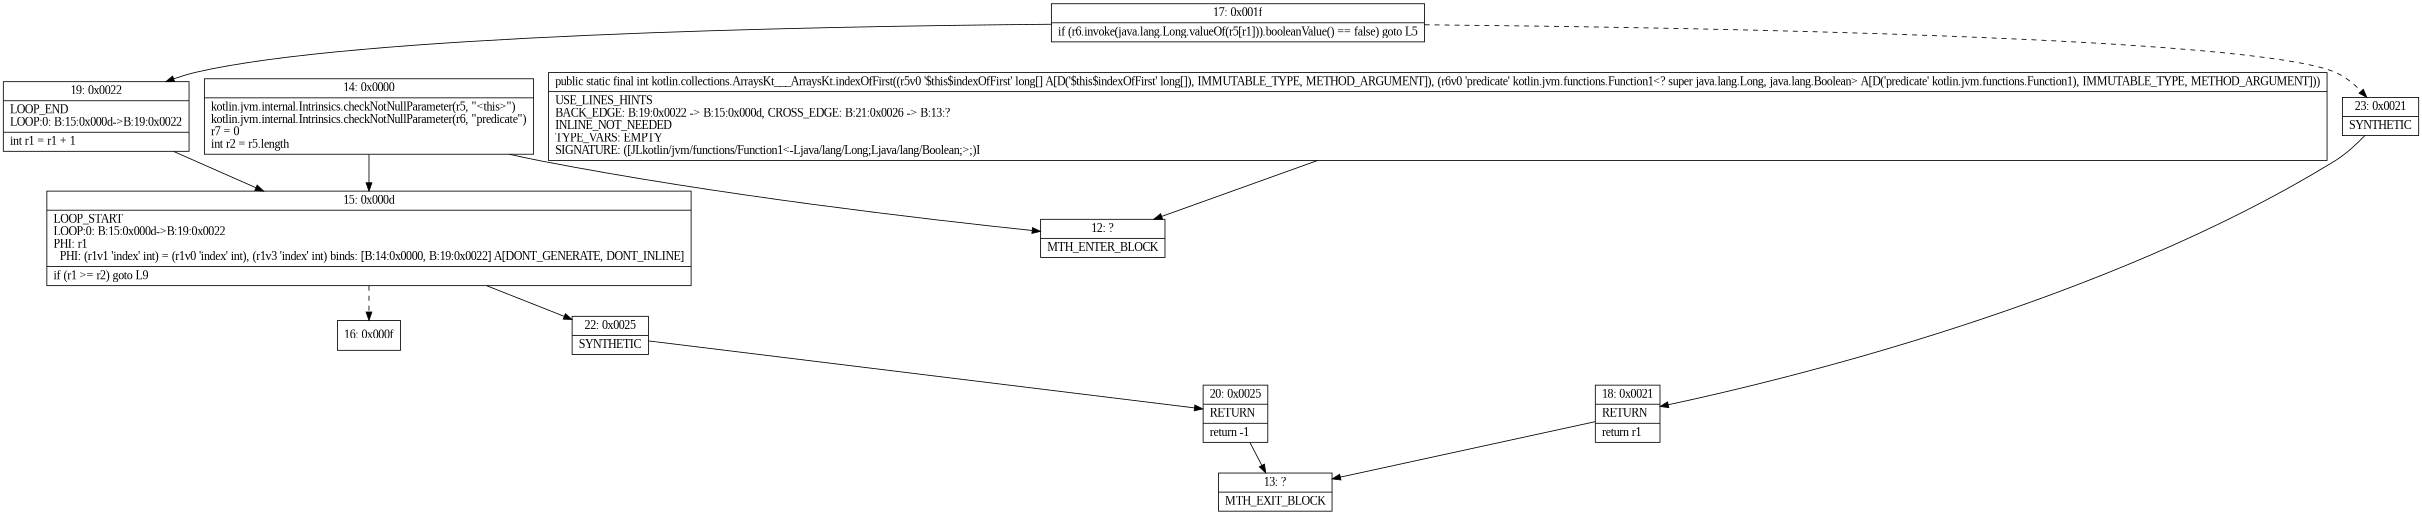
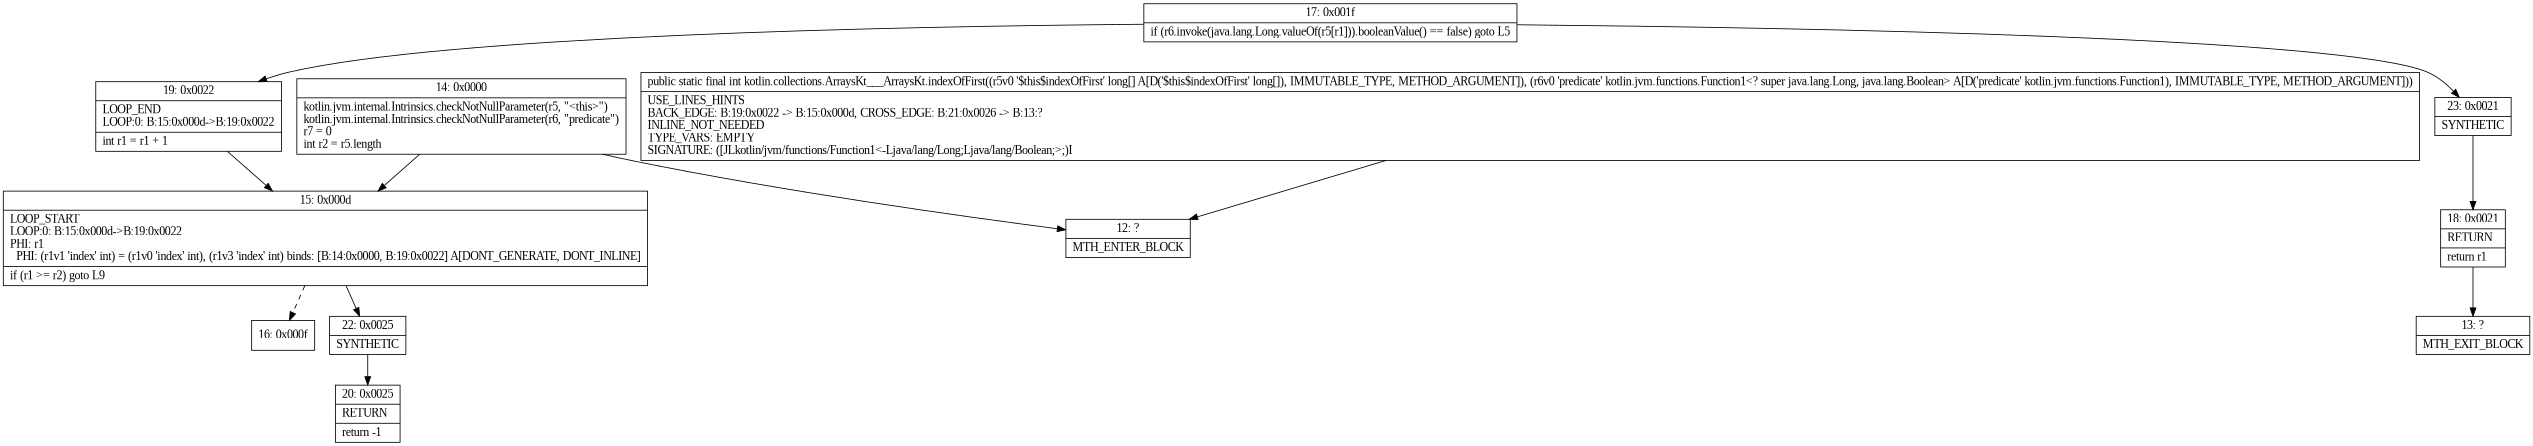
(1897, 34) -> (1990, 34)
(1256, 454) -> none
